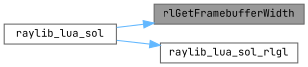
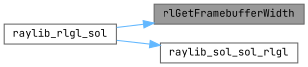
(60, 34) -> (60, 34)
(229, 53) -> (229, 53)
